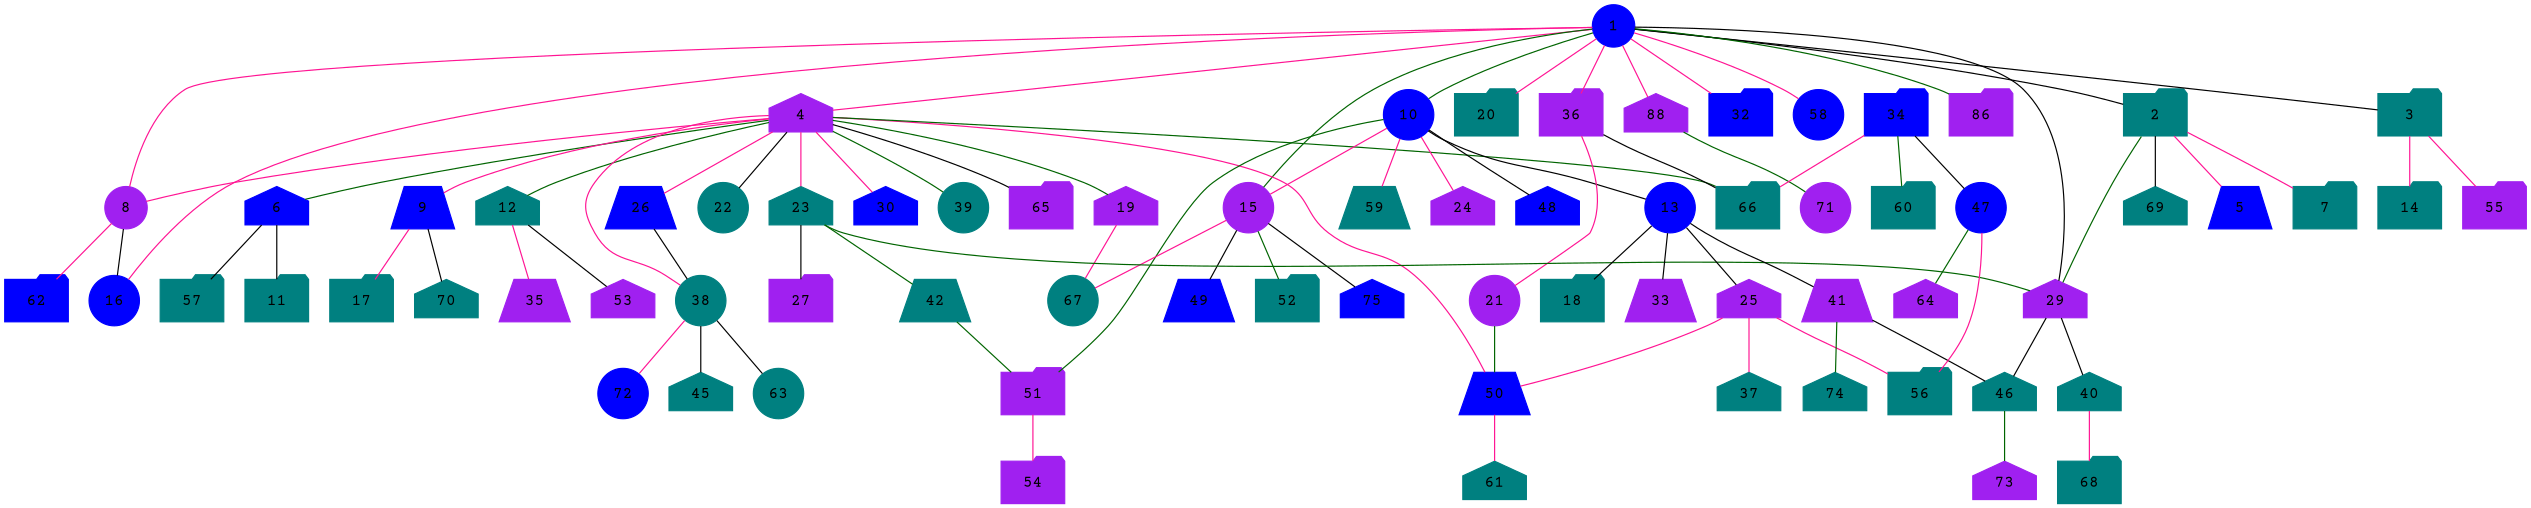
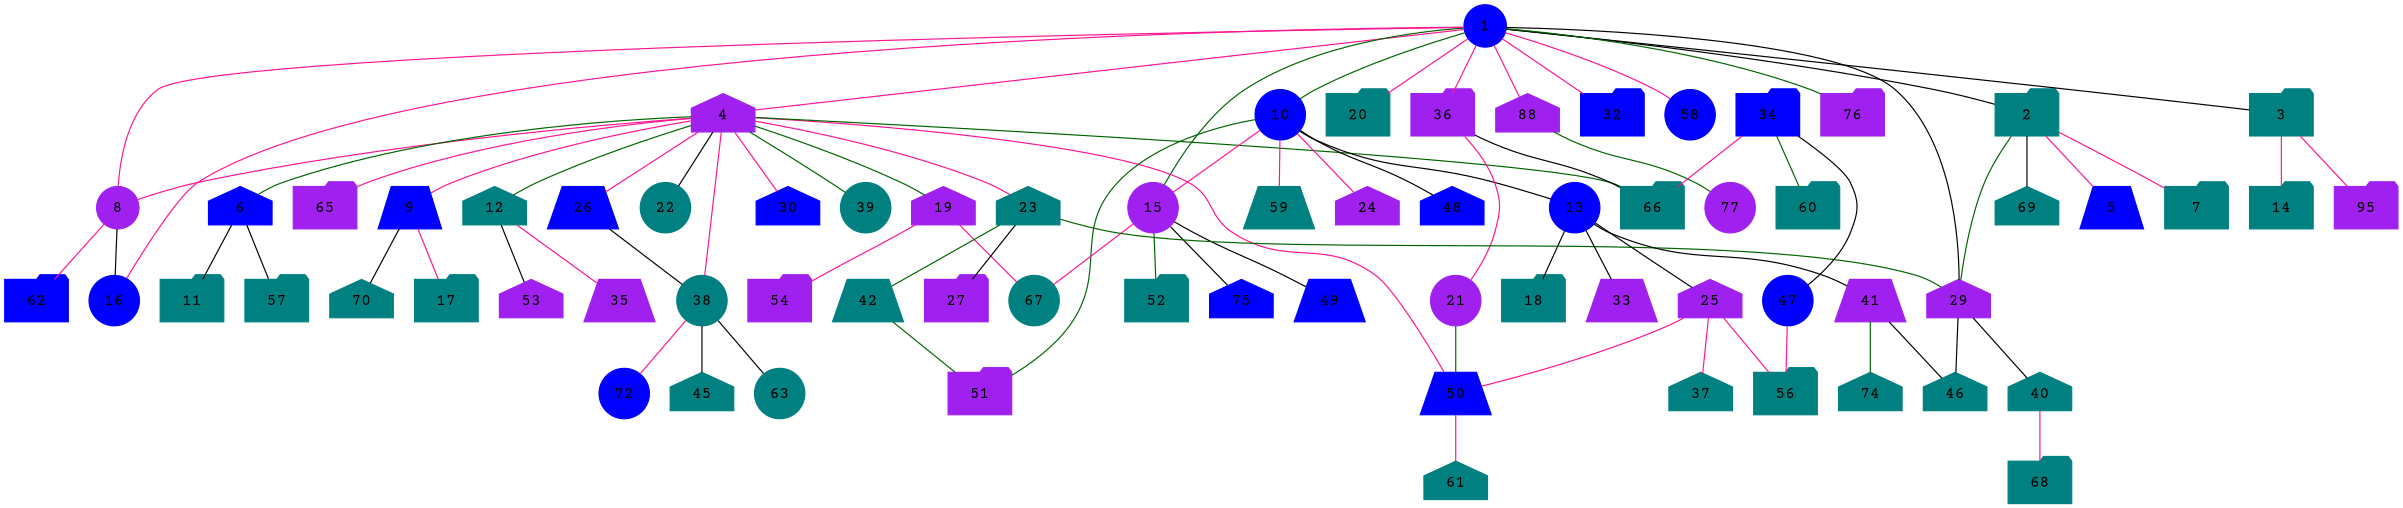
(1981, 115) -> (1853, 115)
(922, 153) -> (522, 142)
(1826, 208) -> (1730, 208)
(2495, 208) -> (2366, 208)
(1926, 301) -> none
(1033, 438) -> (863, 253)
(2005, 482) -> none
